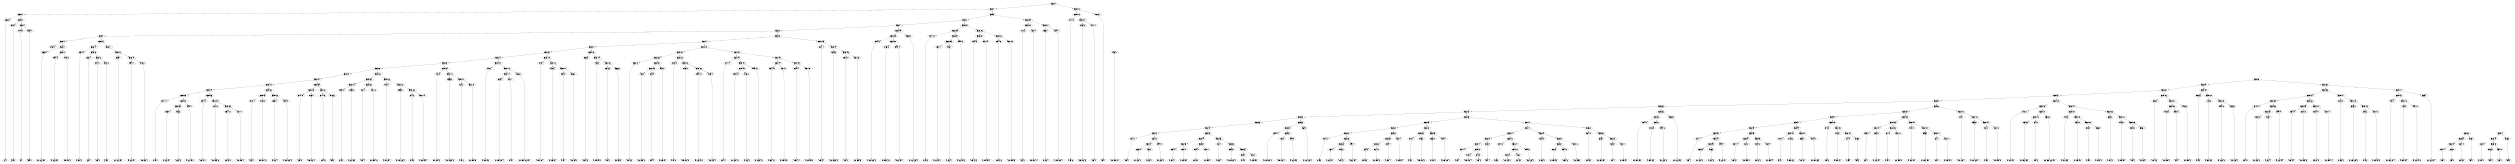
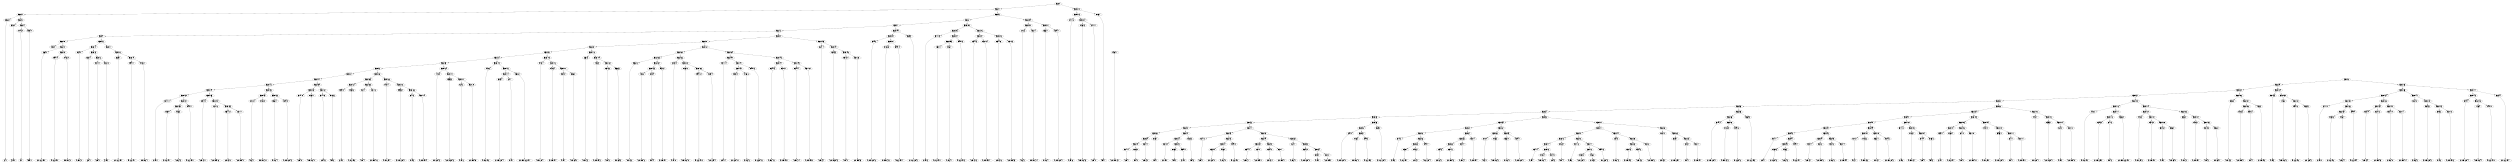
none -> (1186, 128)
